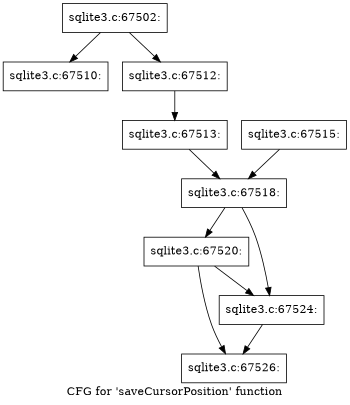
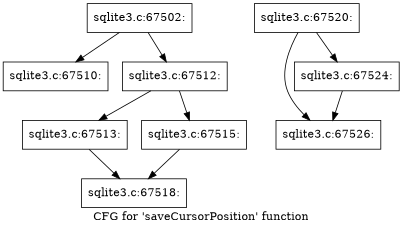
none -> (183, 102)
(217, 219) -> none
(259, 247) -> none
